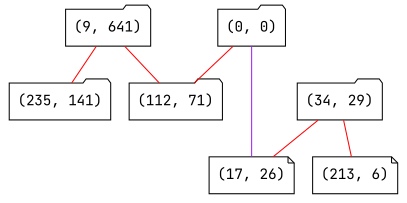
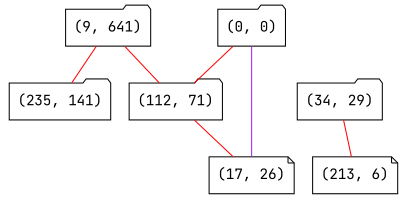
(296, 138) -> (214, 138)
